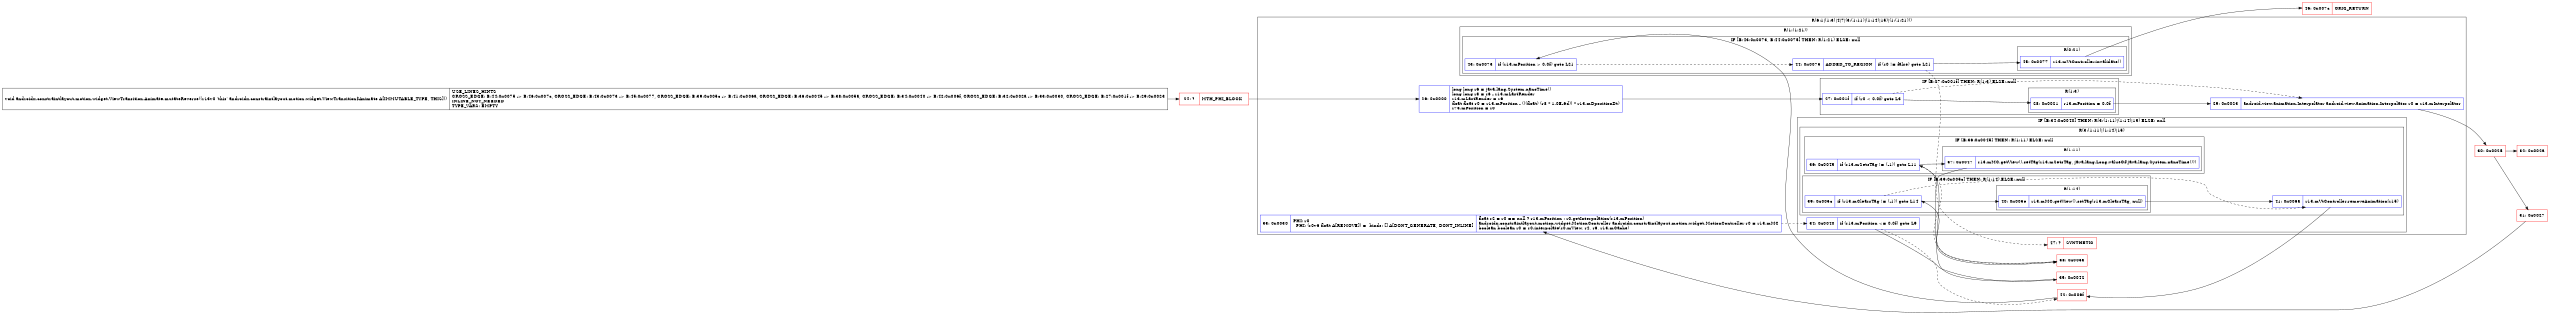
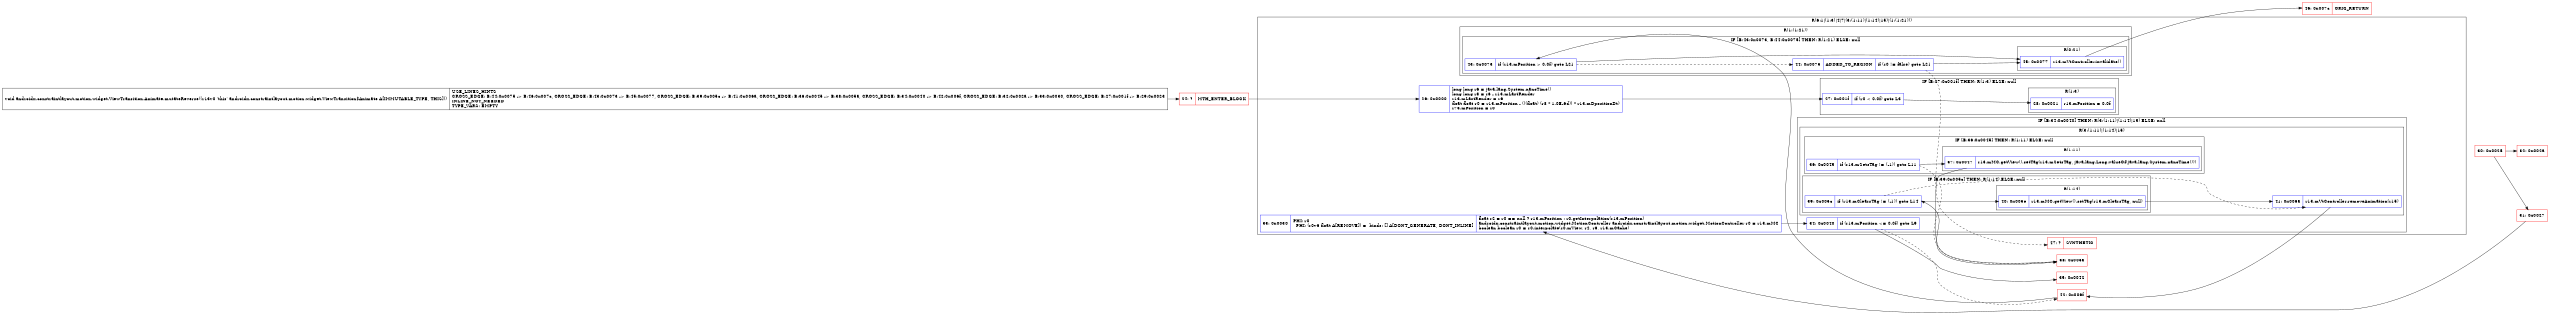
none -> (1797, 55)
(1222, 99) -> (1222, 99)
(2337, 104) -> none
(1793, 224) -> (1793, 224)
(1950, 274) -> none
